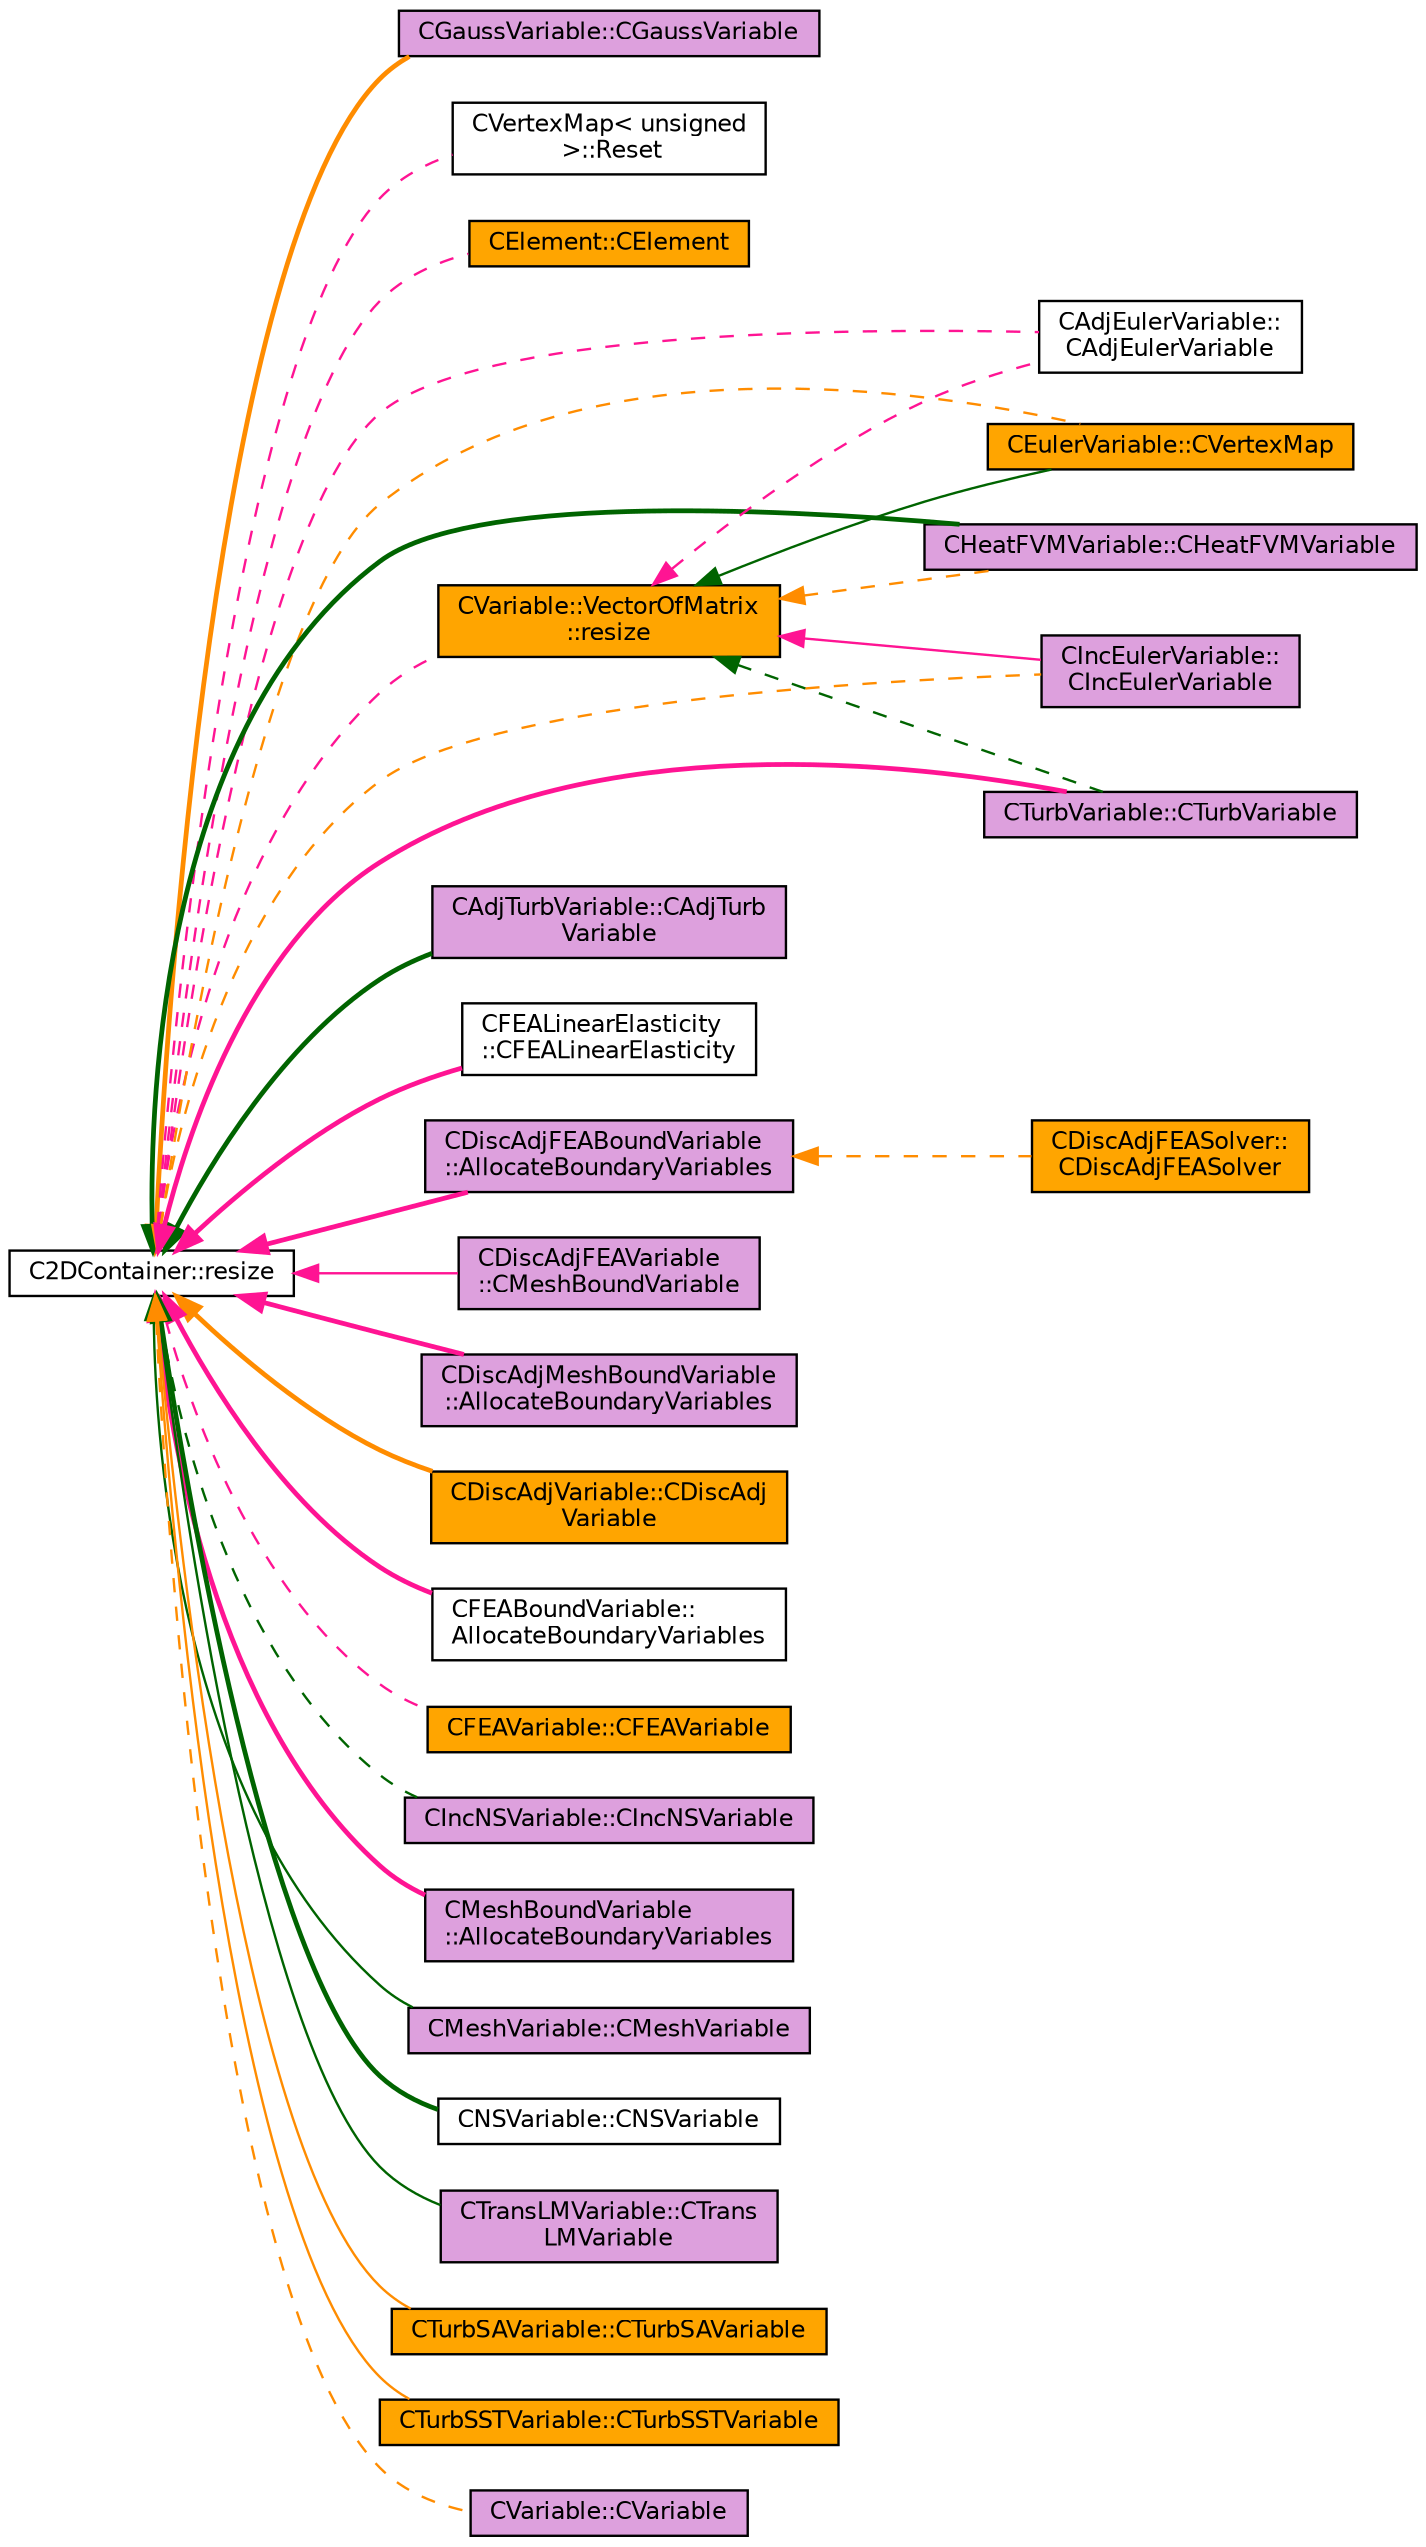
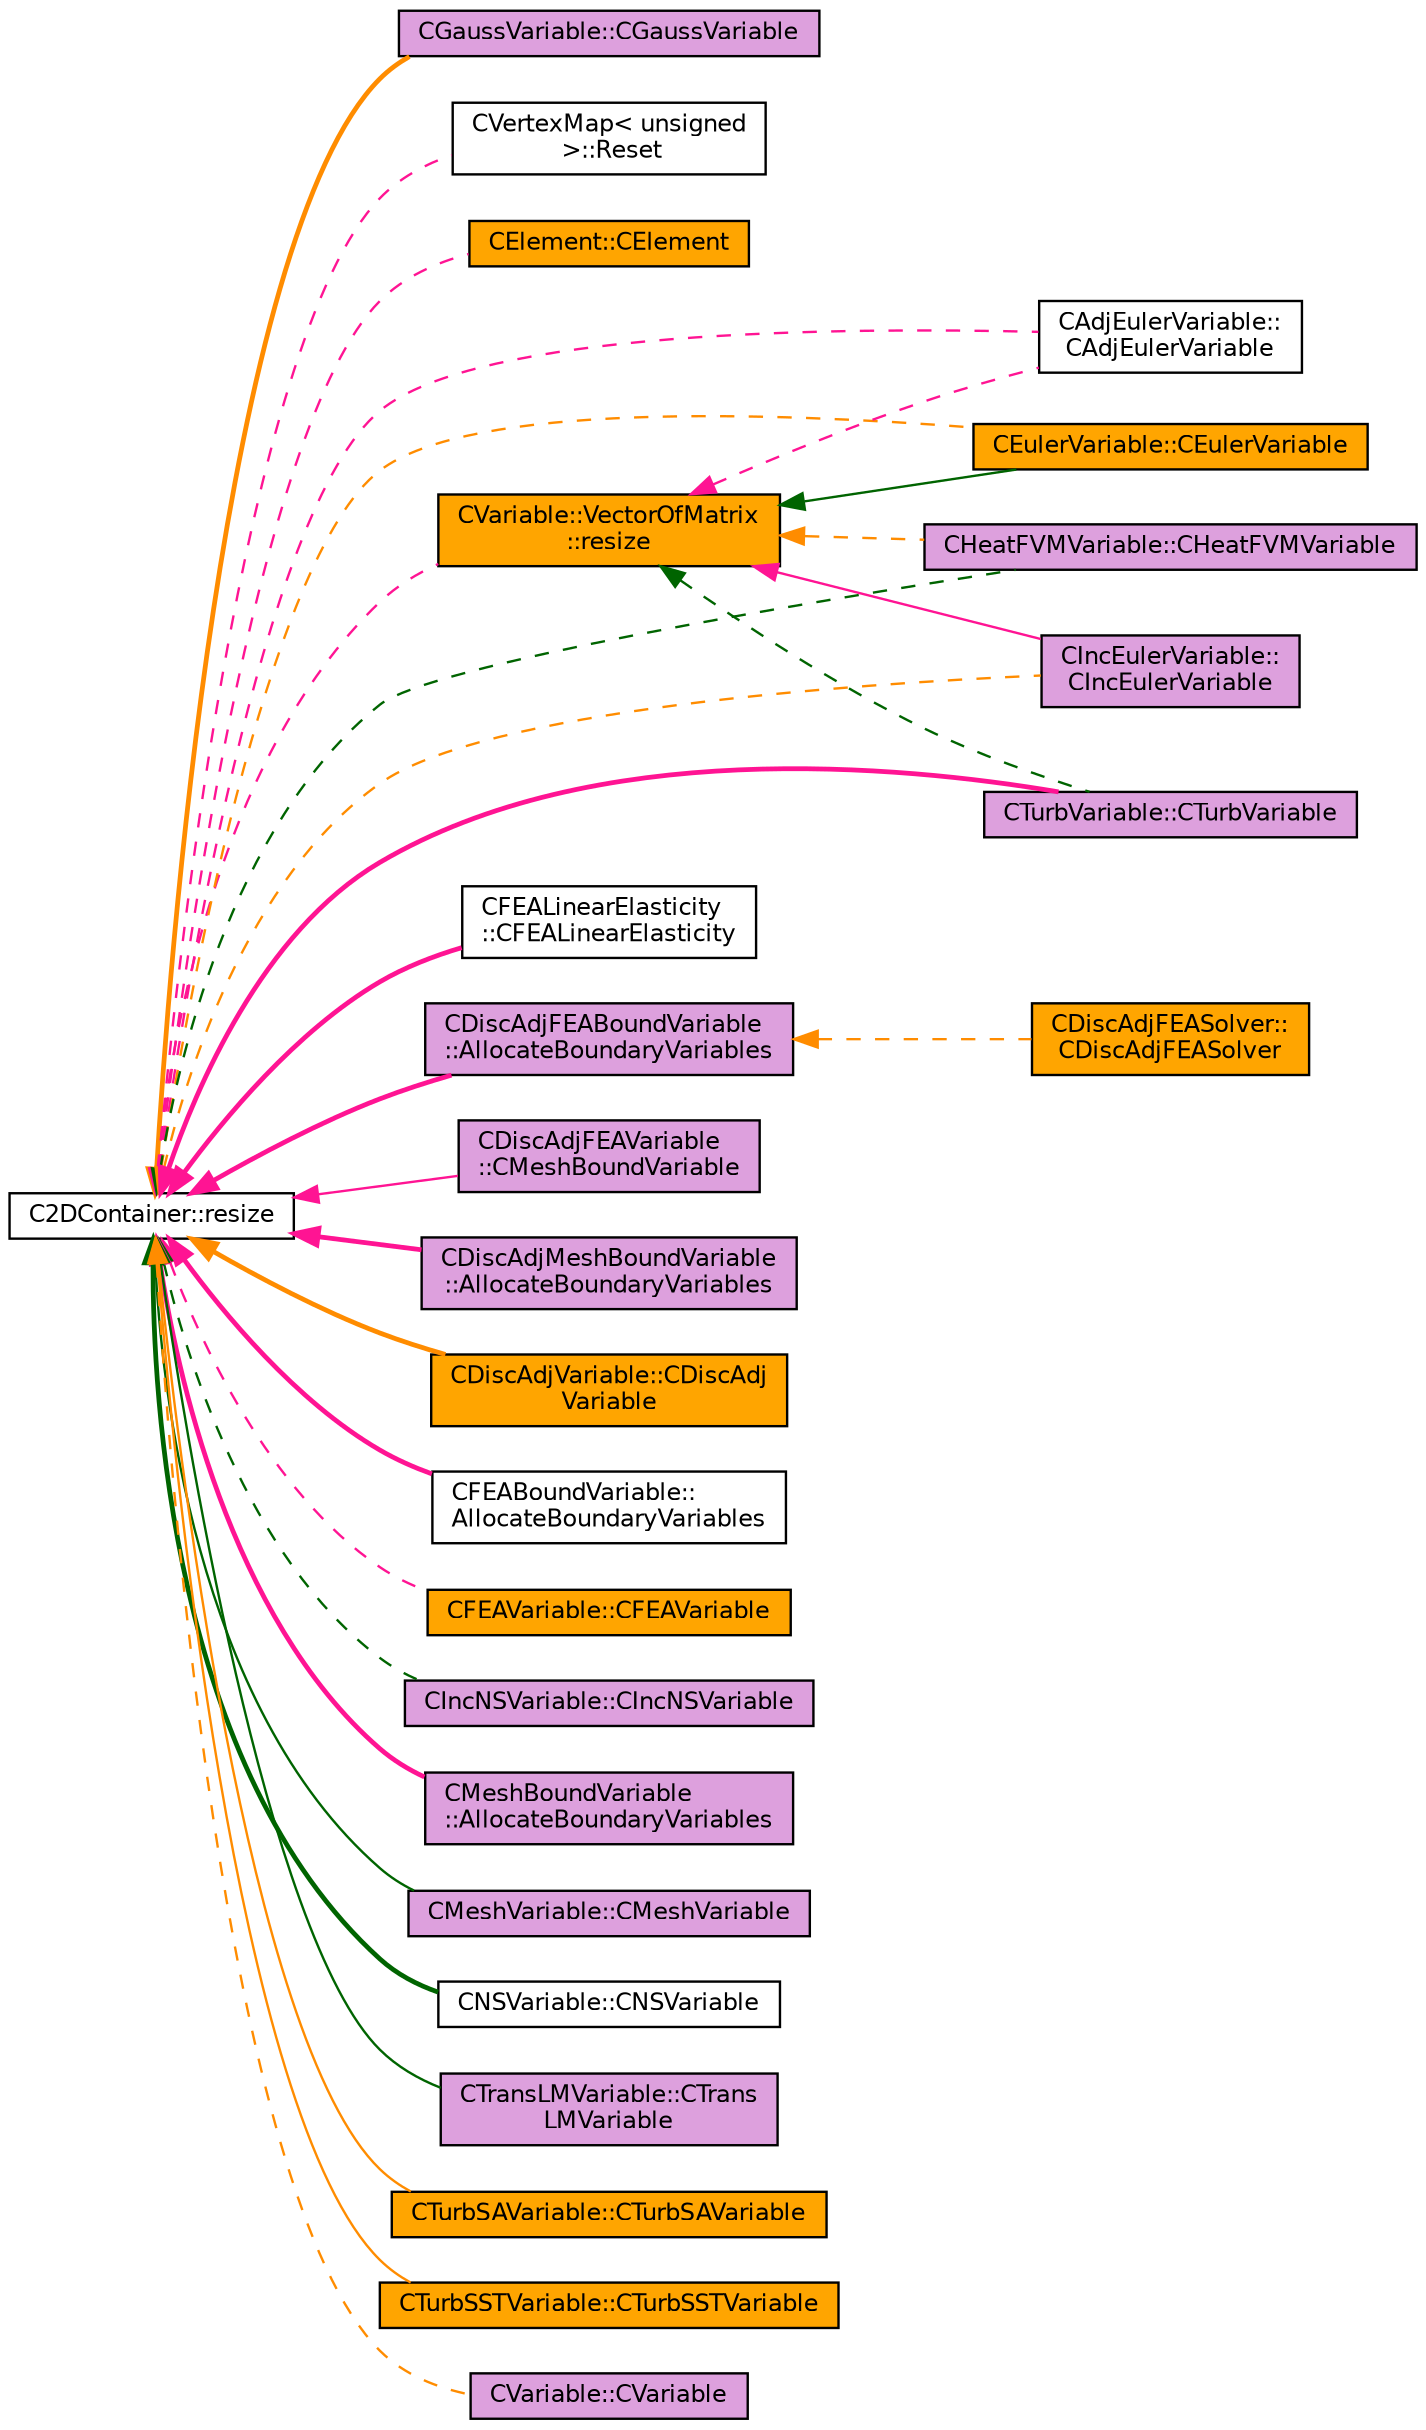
(1171, 447) -> (1171, 447)
(330, 609) -> (439, 681)
(609, 922) -> none
